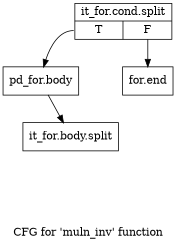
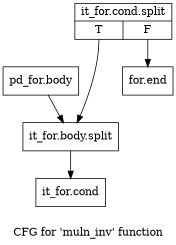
(56, 41) -> (93, 78)
none -> (71, 192)
